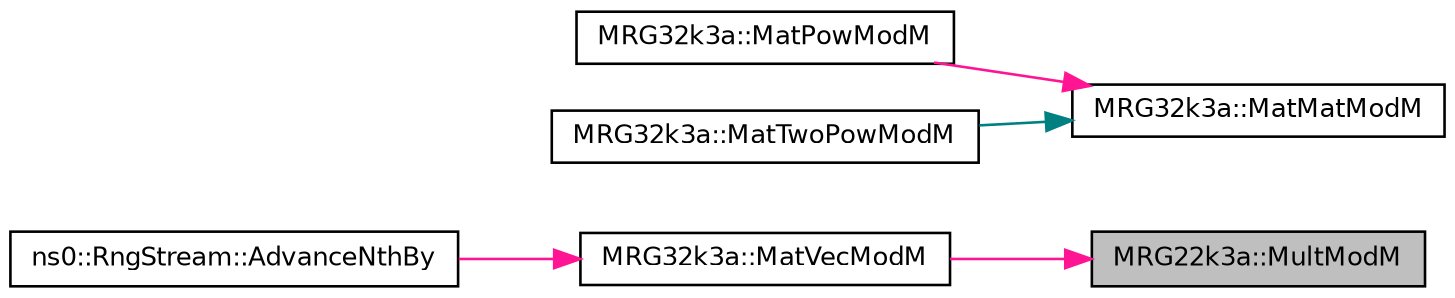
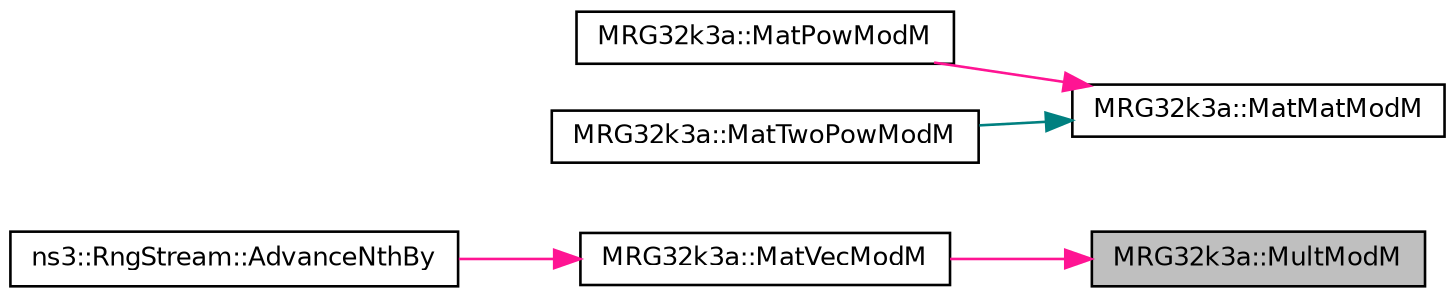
(234, 259) -> (234, 259)
(1258, 259) -> (1258, 259)
